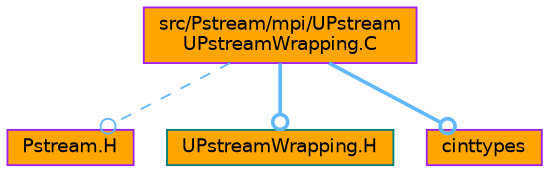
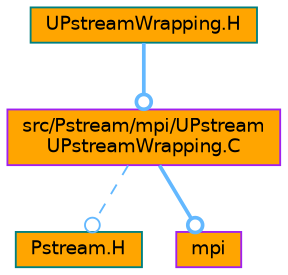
(280, 89) -> (144, 69)
(71, 148) -> (79, 250)
(484, 148) -> (209, 250)
